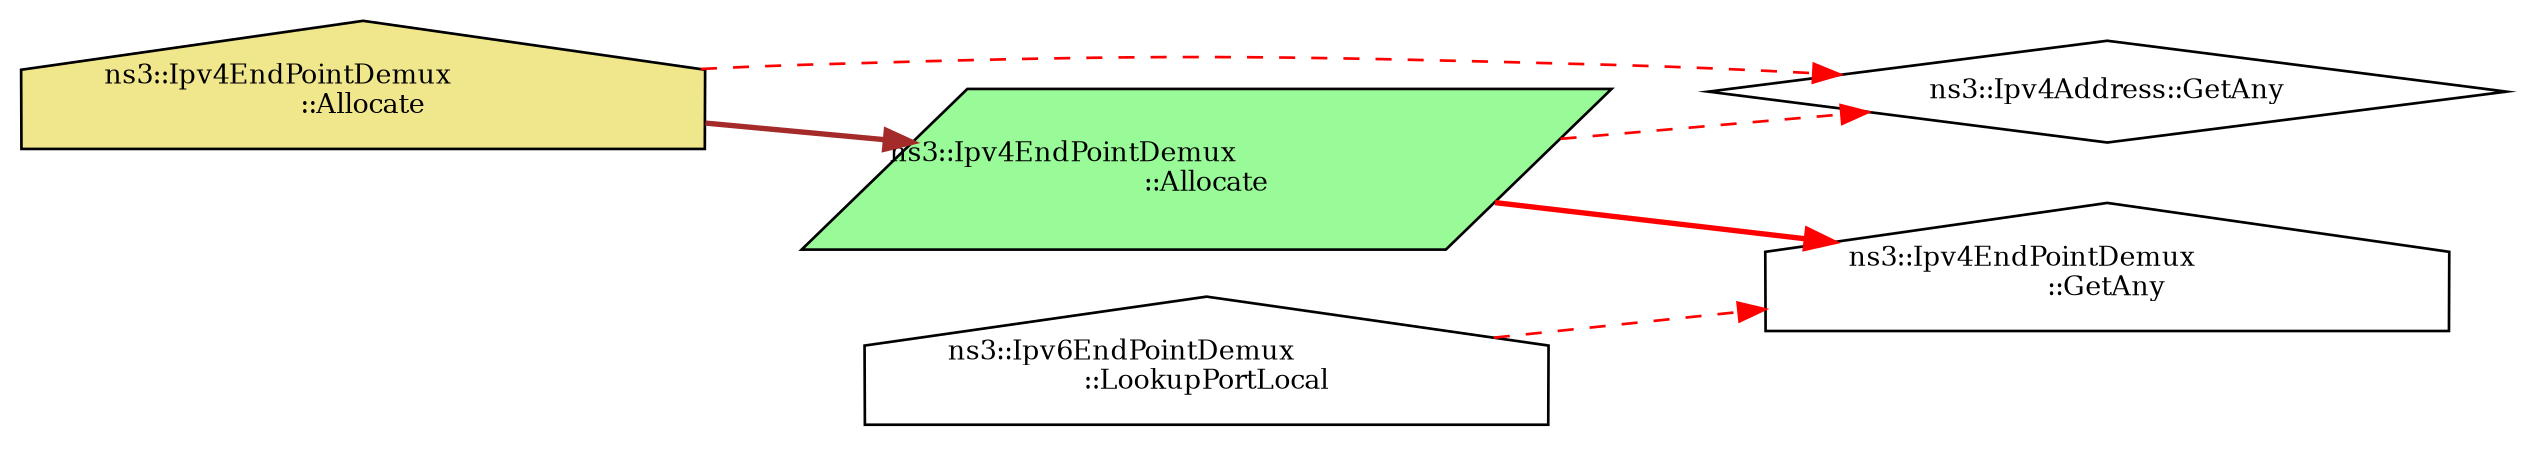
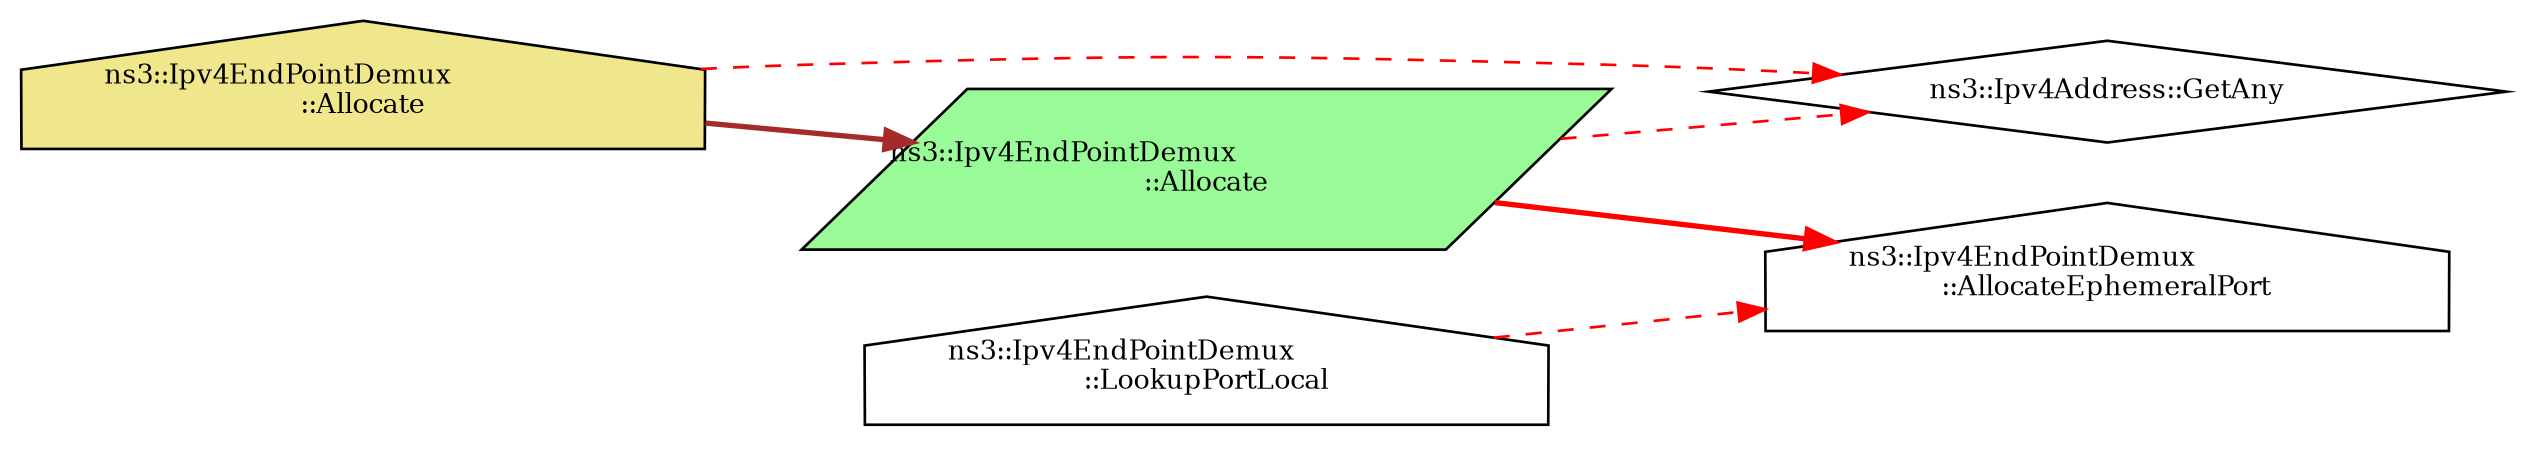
(2107, 274) -> (2107, 274)
(1207, 367) -> (1207, 367)
